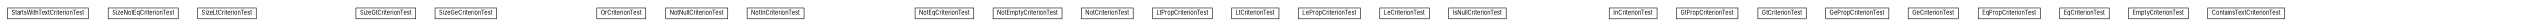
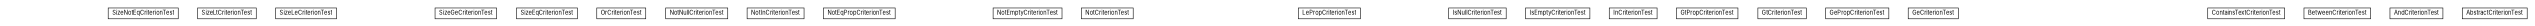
(48, 13) -> none
none -> (306, 13)
(386, 13) -> none
none -> (547, 13)
none -> (859, 13)
(944, 13) -> none
(1182, 13) -> none
(1255, 13) -> none
(1404, 13) -> none
none -> (1557, 13)
(2009, 13) -> none
(2084, 13) -> none
(2158, 13) -> none
none -> (2337, 13)
none -> (2416, 13)
none -> (2495, 13)
